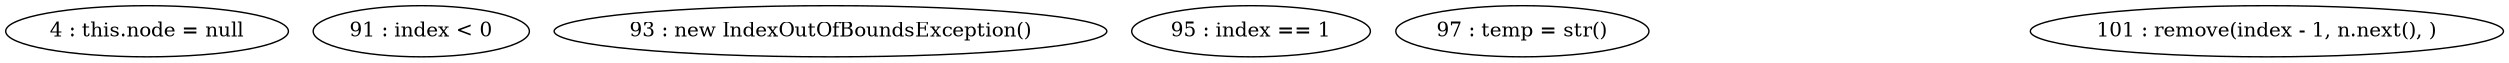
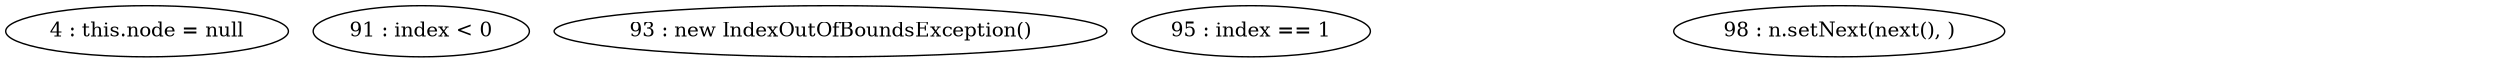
(1522, 31) -> none
none -> (1839, 31)
(2267, 31) -> none
